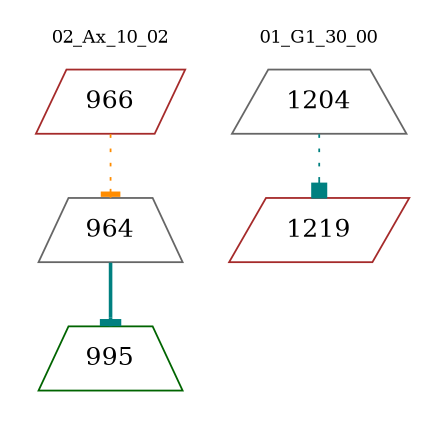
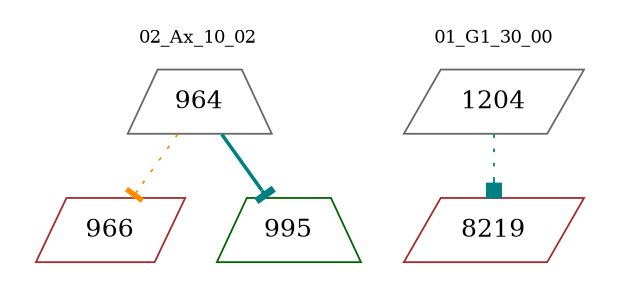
(319, 102) -> (494, 102)
(111, 162) -> (158, 162)
(319, 230) -> (494, 230)
